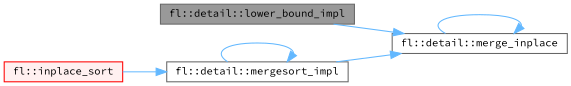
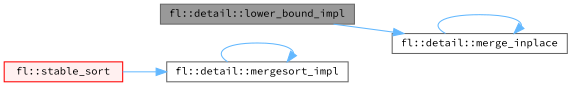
(363, 58) -> none
(63, 72) -> (63, 72)
